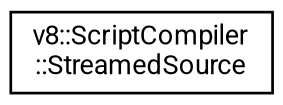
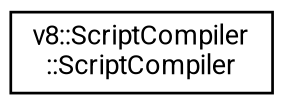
(142, 53) -> (142, 53)
